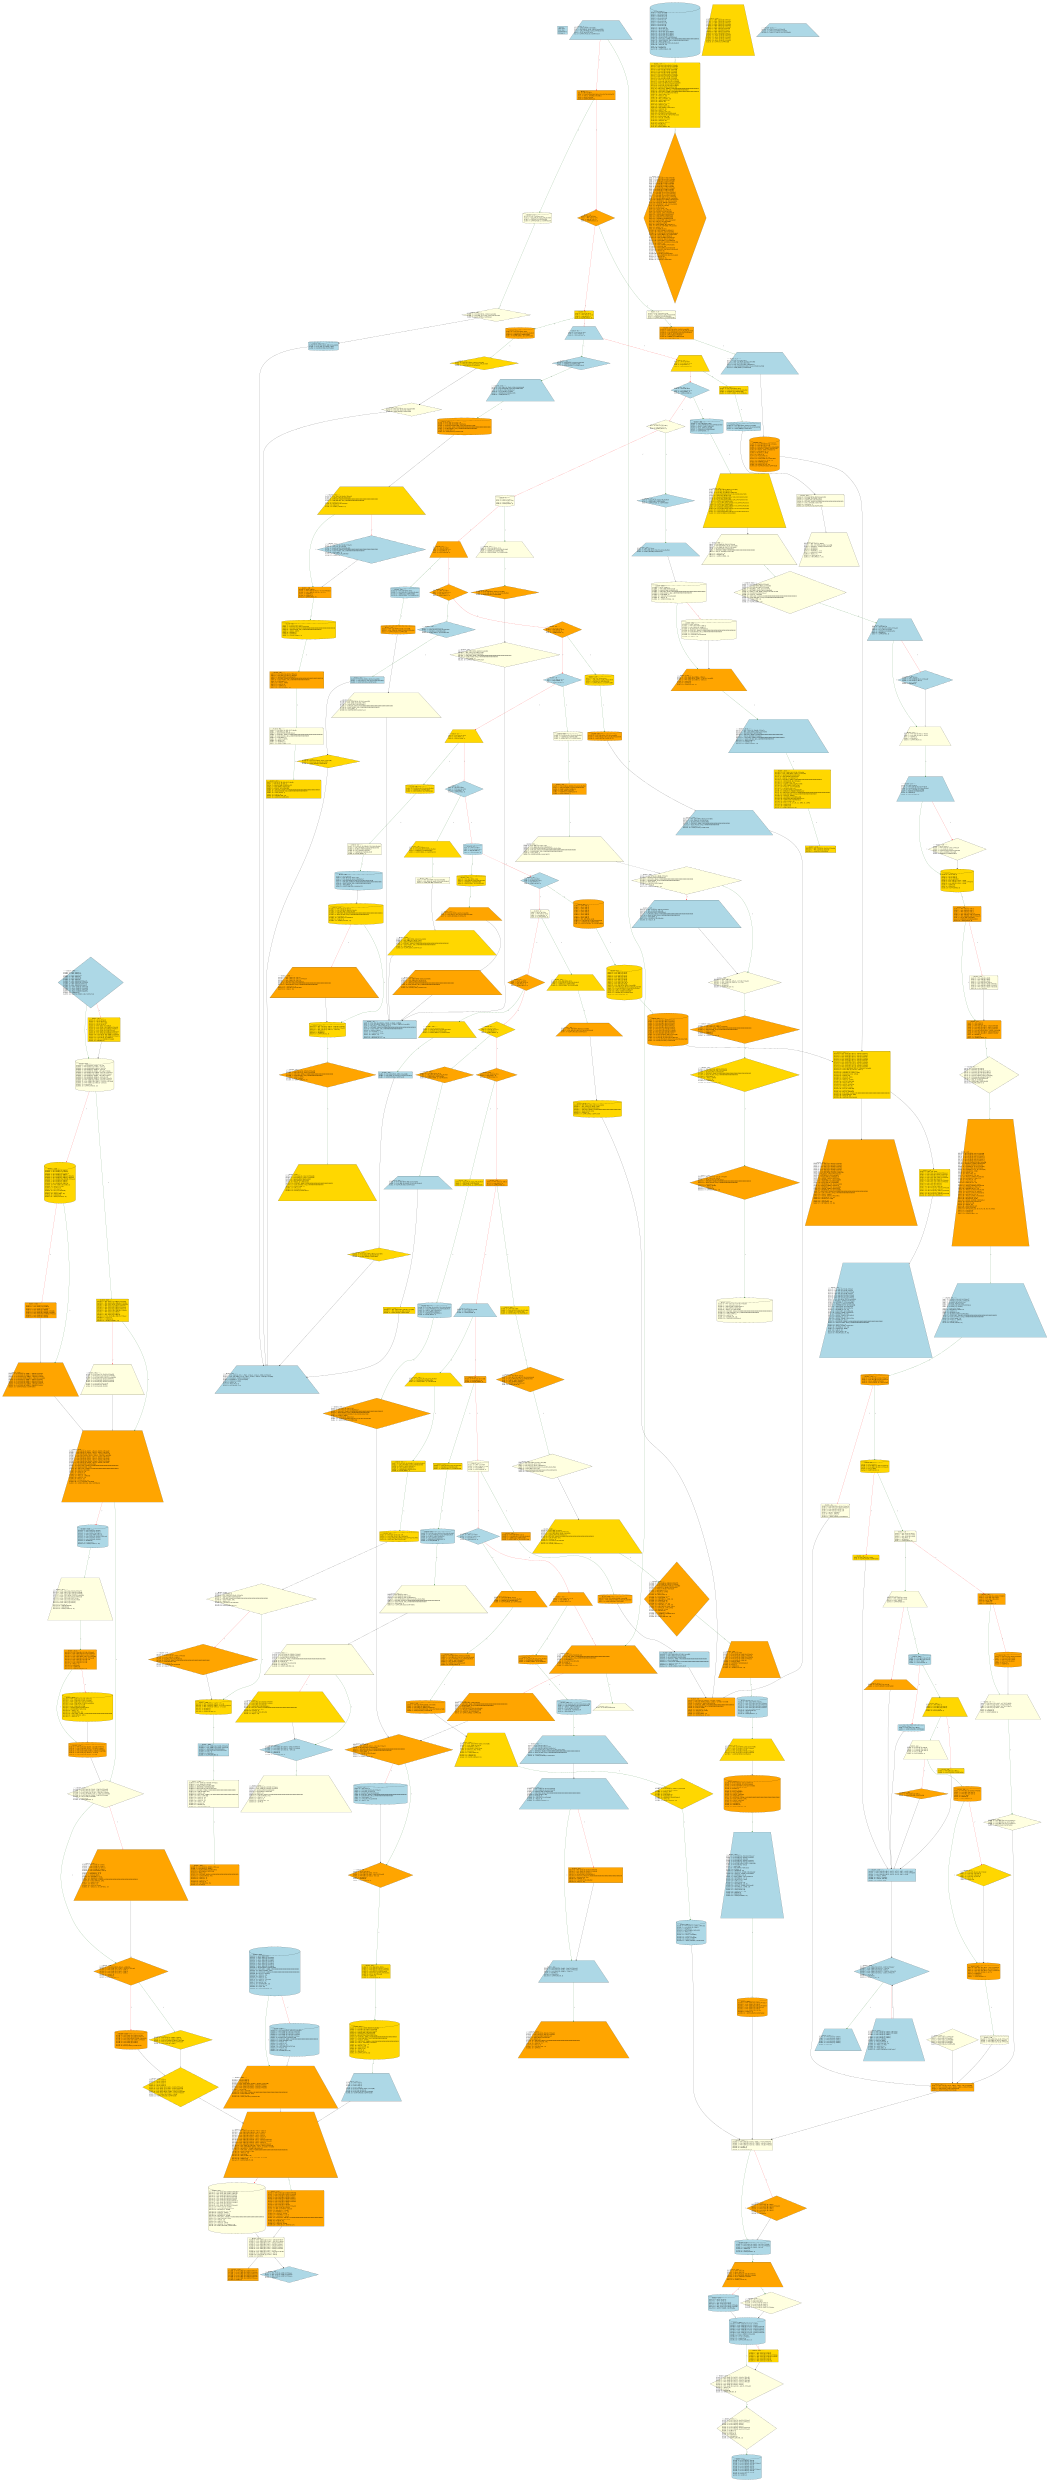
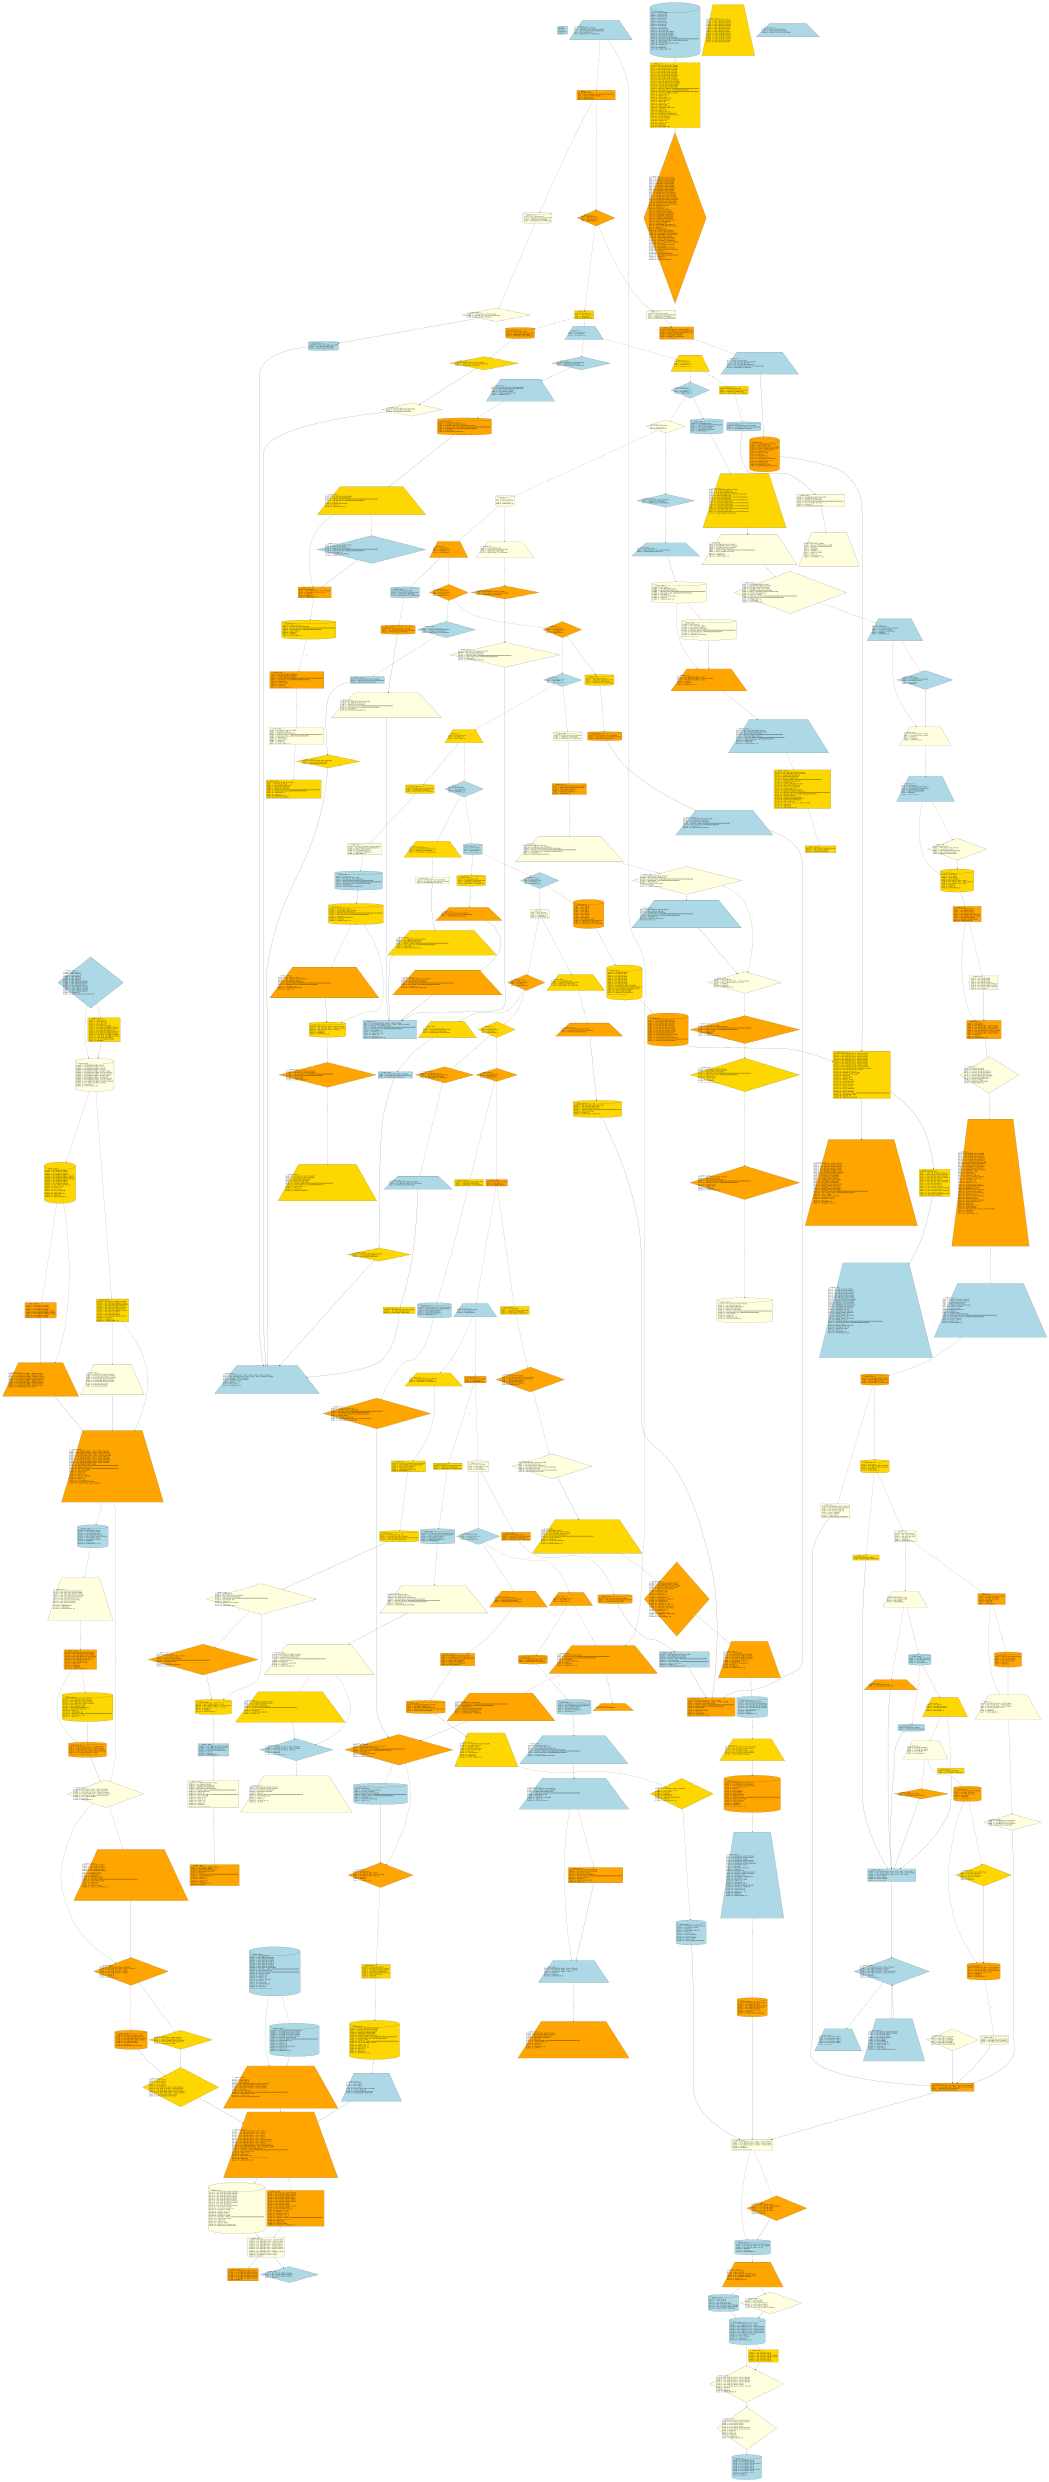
(613, 1707) -> (613, 1707)
